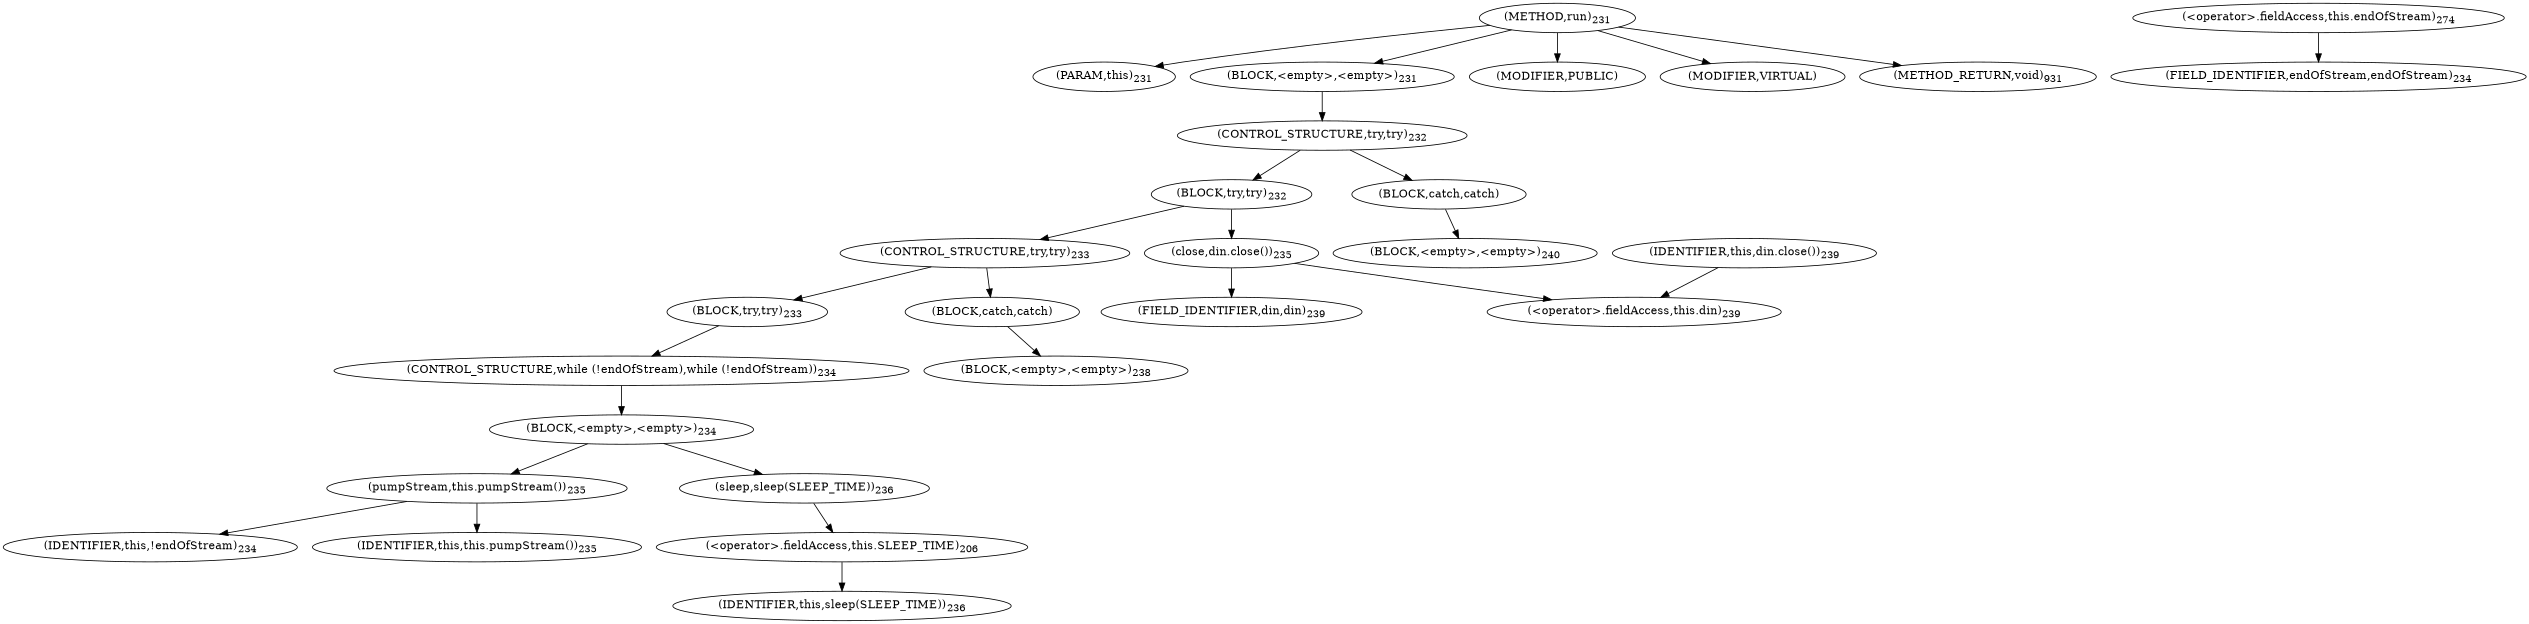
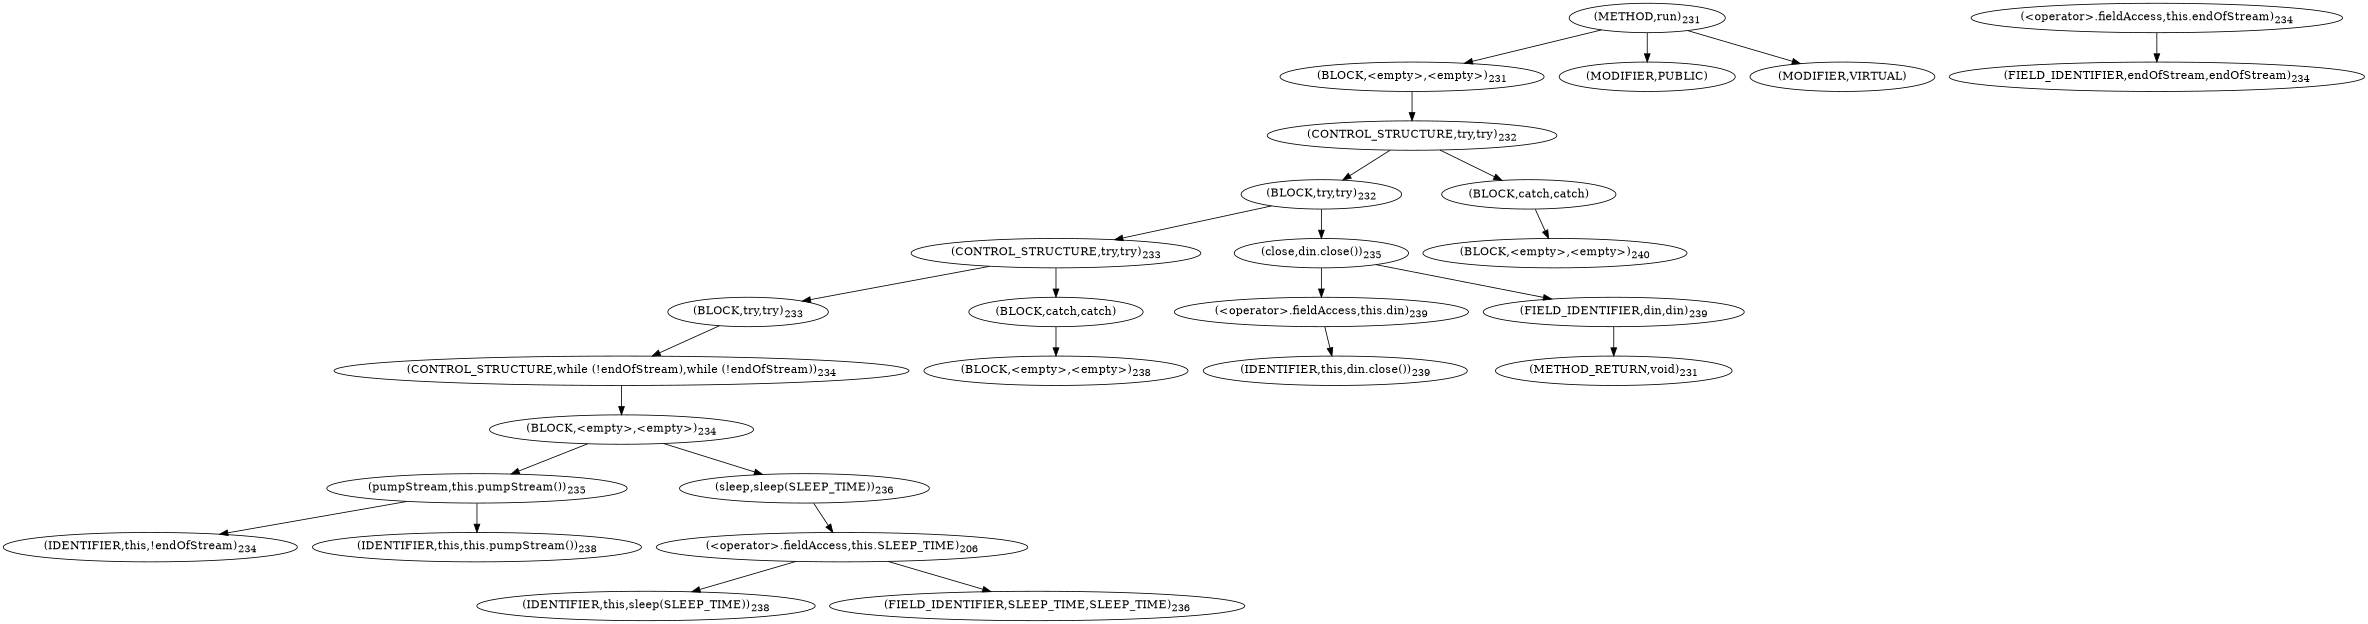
(2446, 17) -> (2284, 17)
(1756, 46) -> (1614, 337)
(2053, 76) -> (1689, 370)
(1104, 77) -> none
(1693, 281) -> (1327, 337)
(588, 546) -> (588, 546)
(956, 605) -> (760, 605)
none -> (1037, 606)
